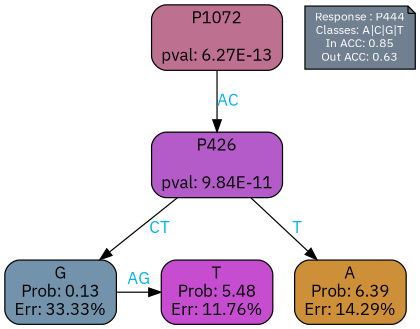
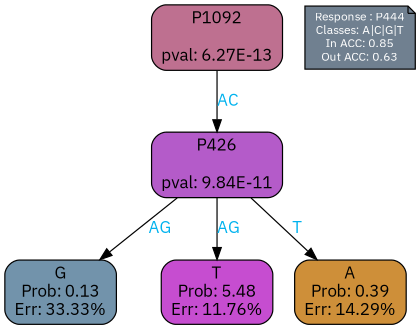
(217, 38) -> (217, 38)
(160, 229) -> (160, 229)
(133, 292) -> (217, 223)
(350, 292) -> (350, 292)
